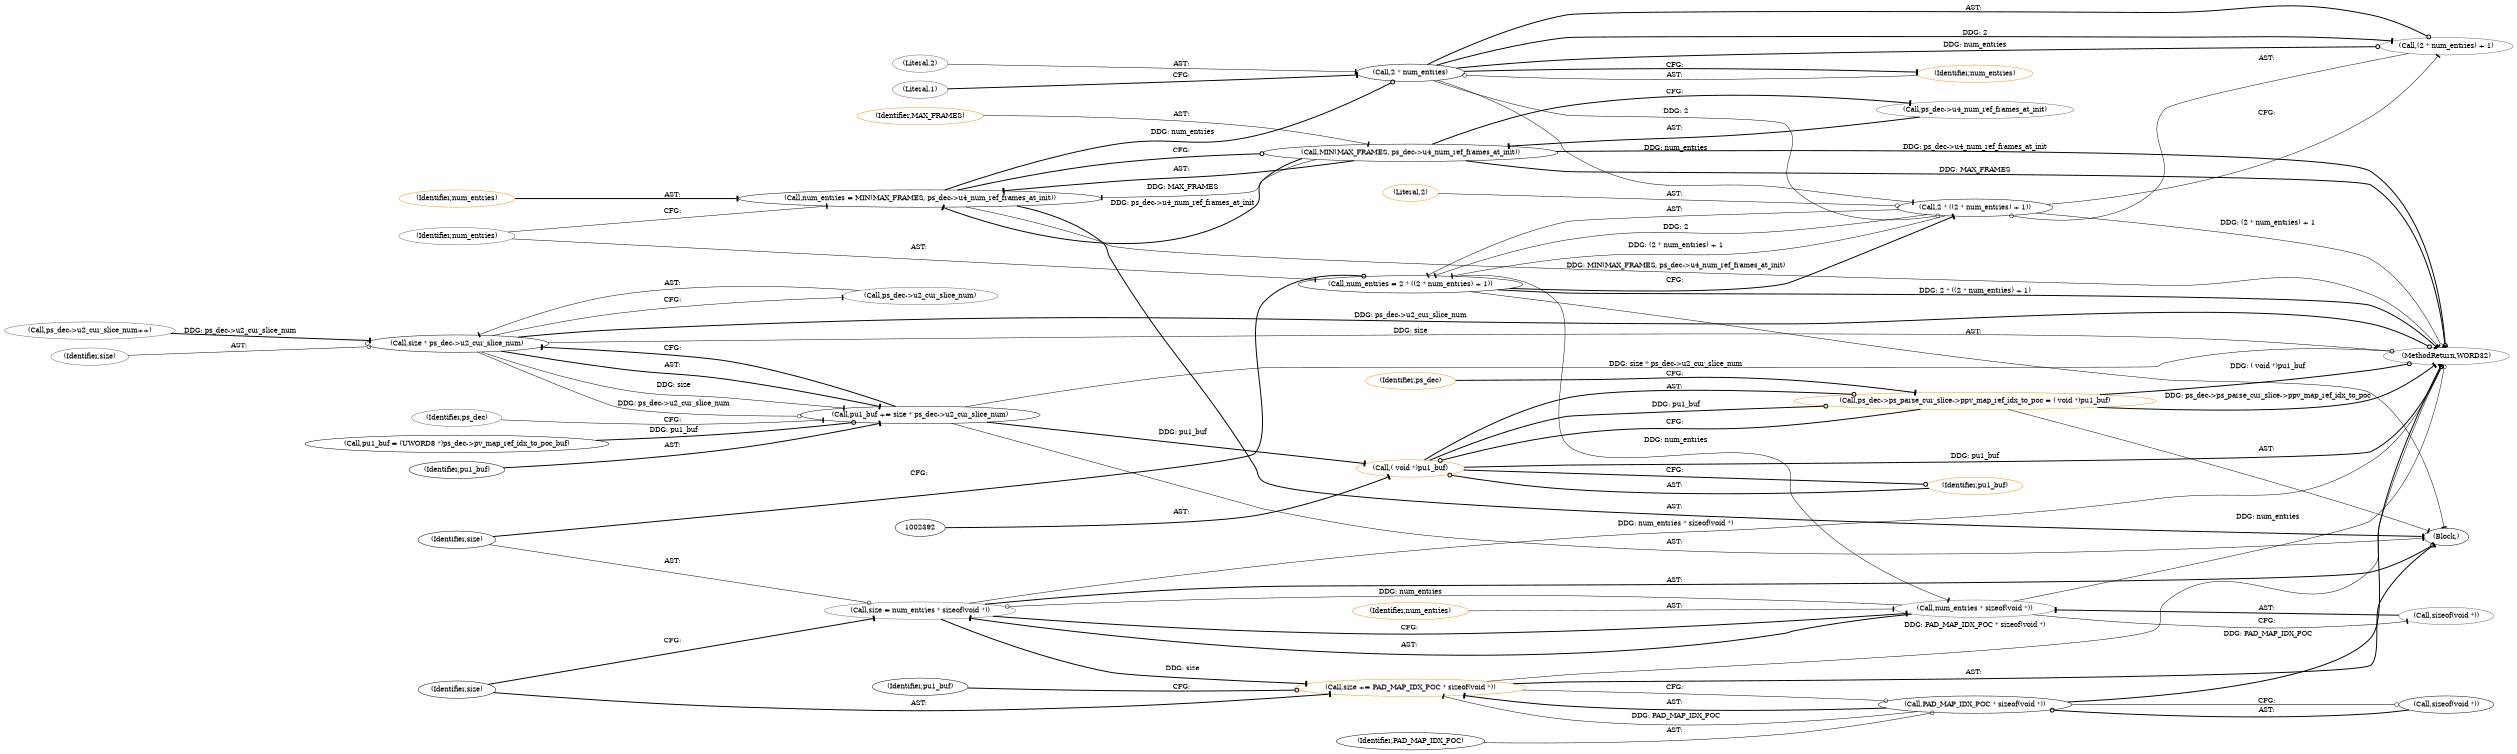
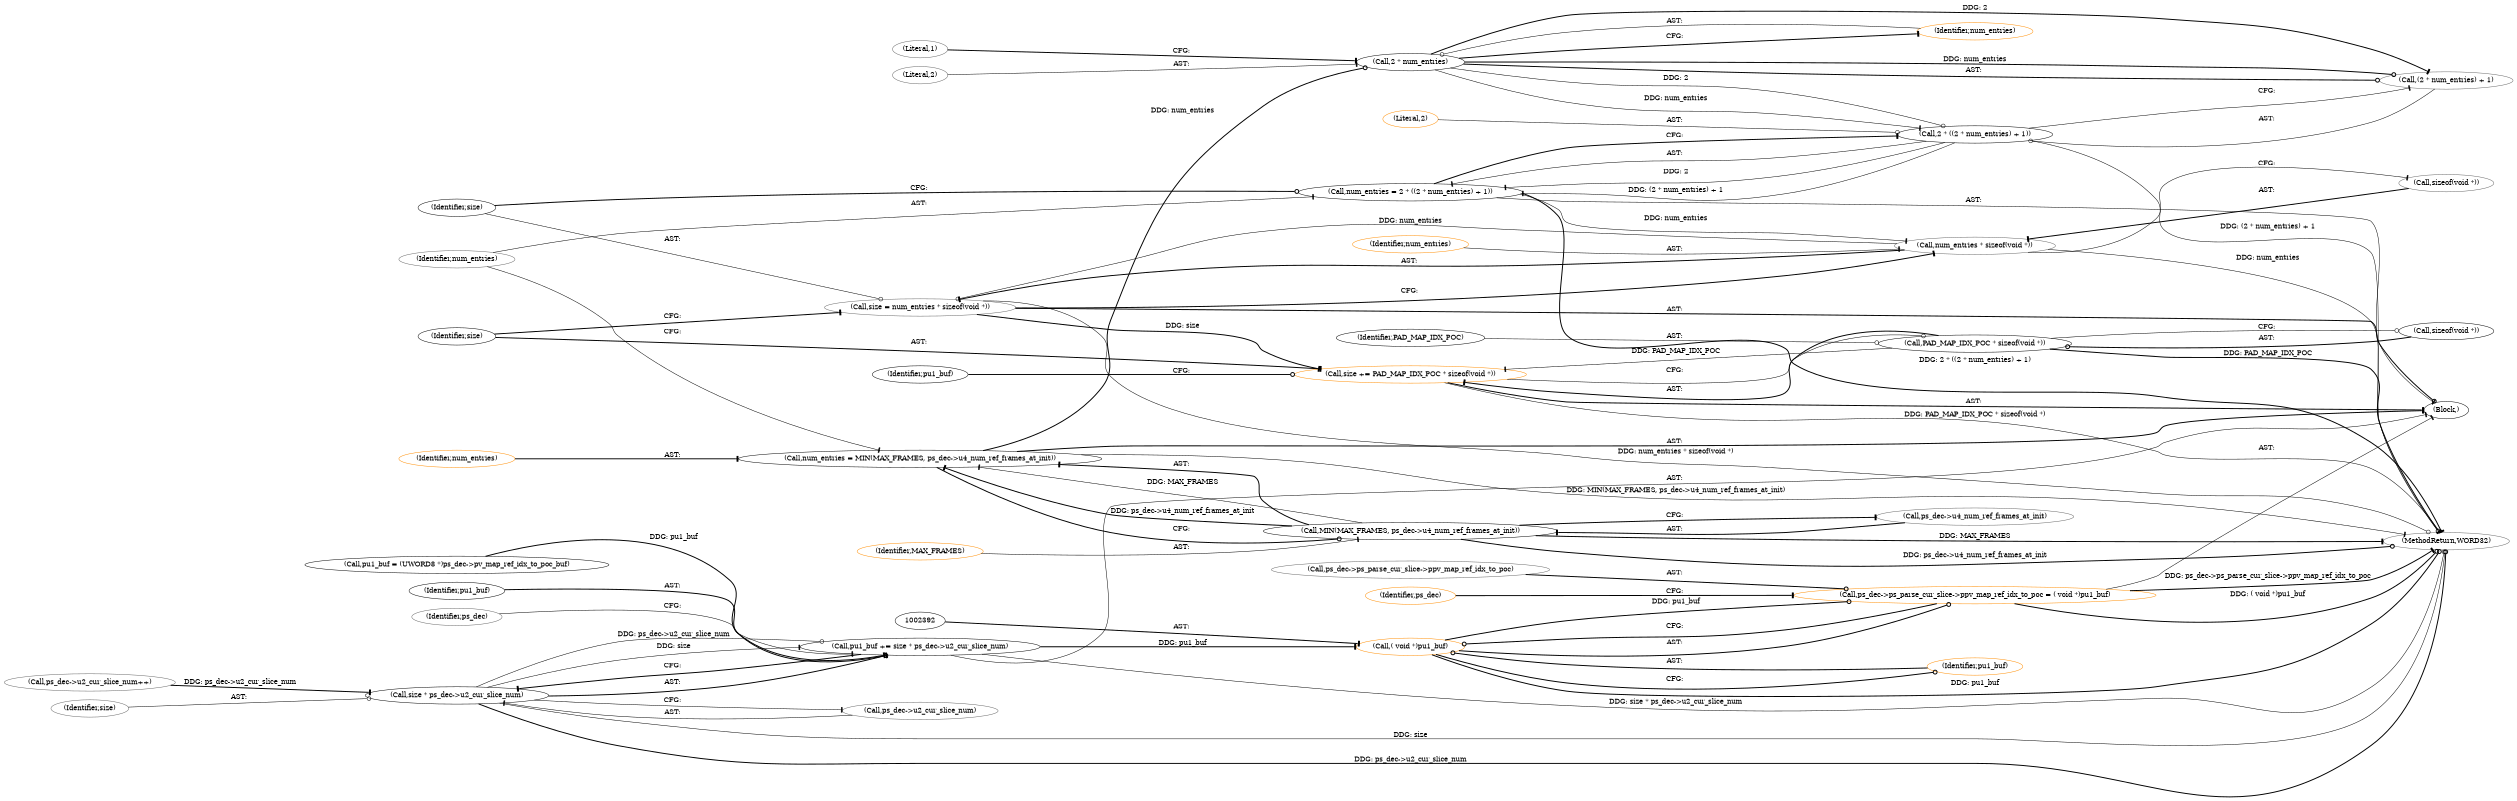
none -> (1411, 570)
